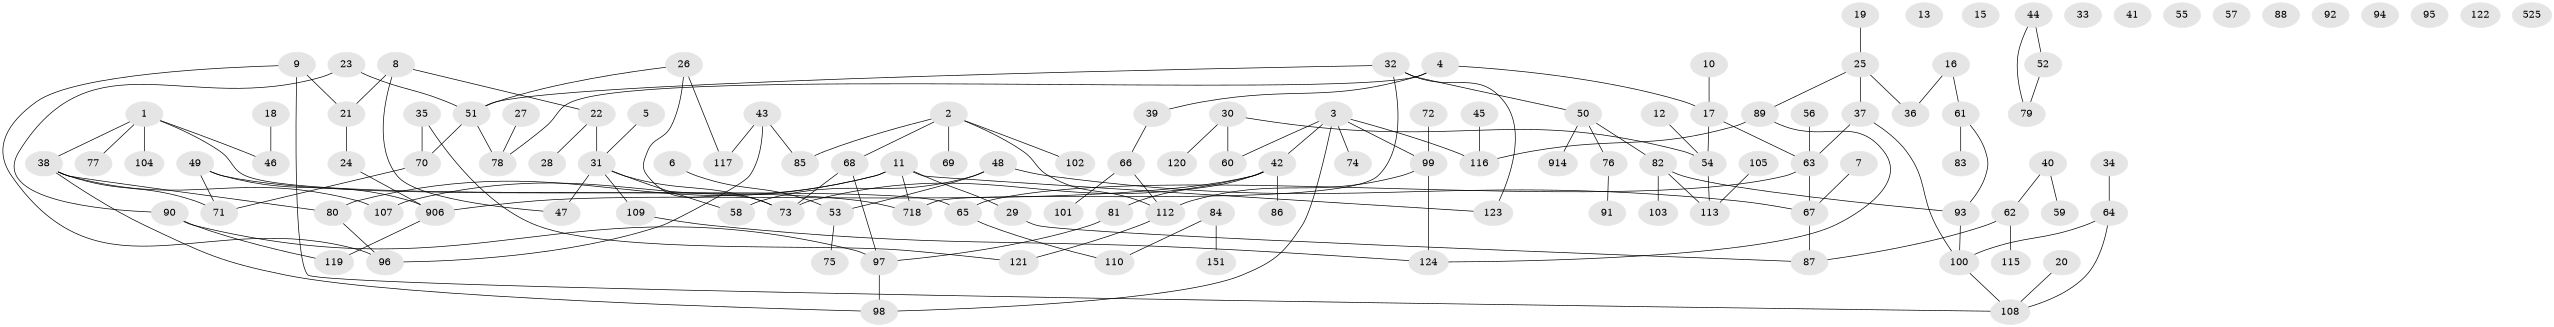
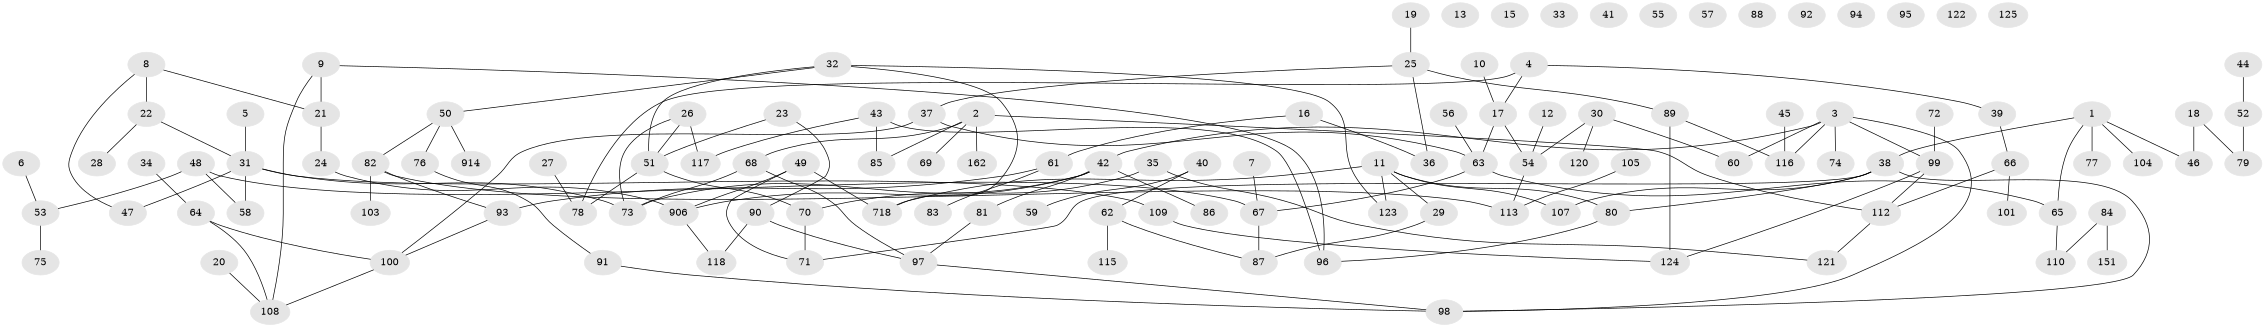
(2532, 15) -> (2008, 15)
(2017, 64) -> (2218, 139)
(1075, 164) -> (977, 164)
(334, 263) -> (716, 263)
none -> (1023, 297)
